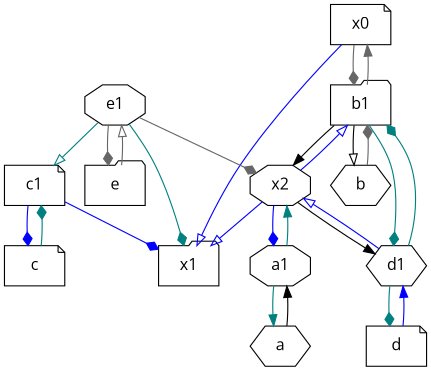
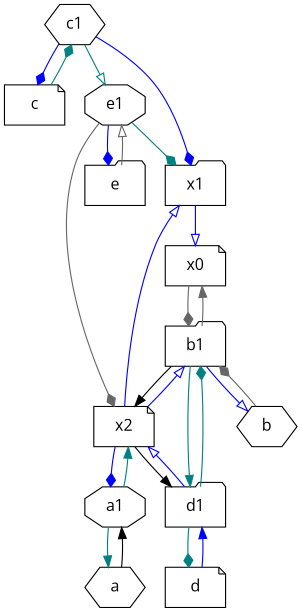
(263, 134) -> (195, 220)
(108, 139) -> (108, 139)
(80, 140) -> (92, 60)
(353, 140) -> (223, 385)
(393, 176) -> (188, 421)
(35, 185) -> (75, 25)
(280, 185) -> (124, 427)
(396, 266) -> (195, 507)
